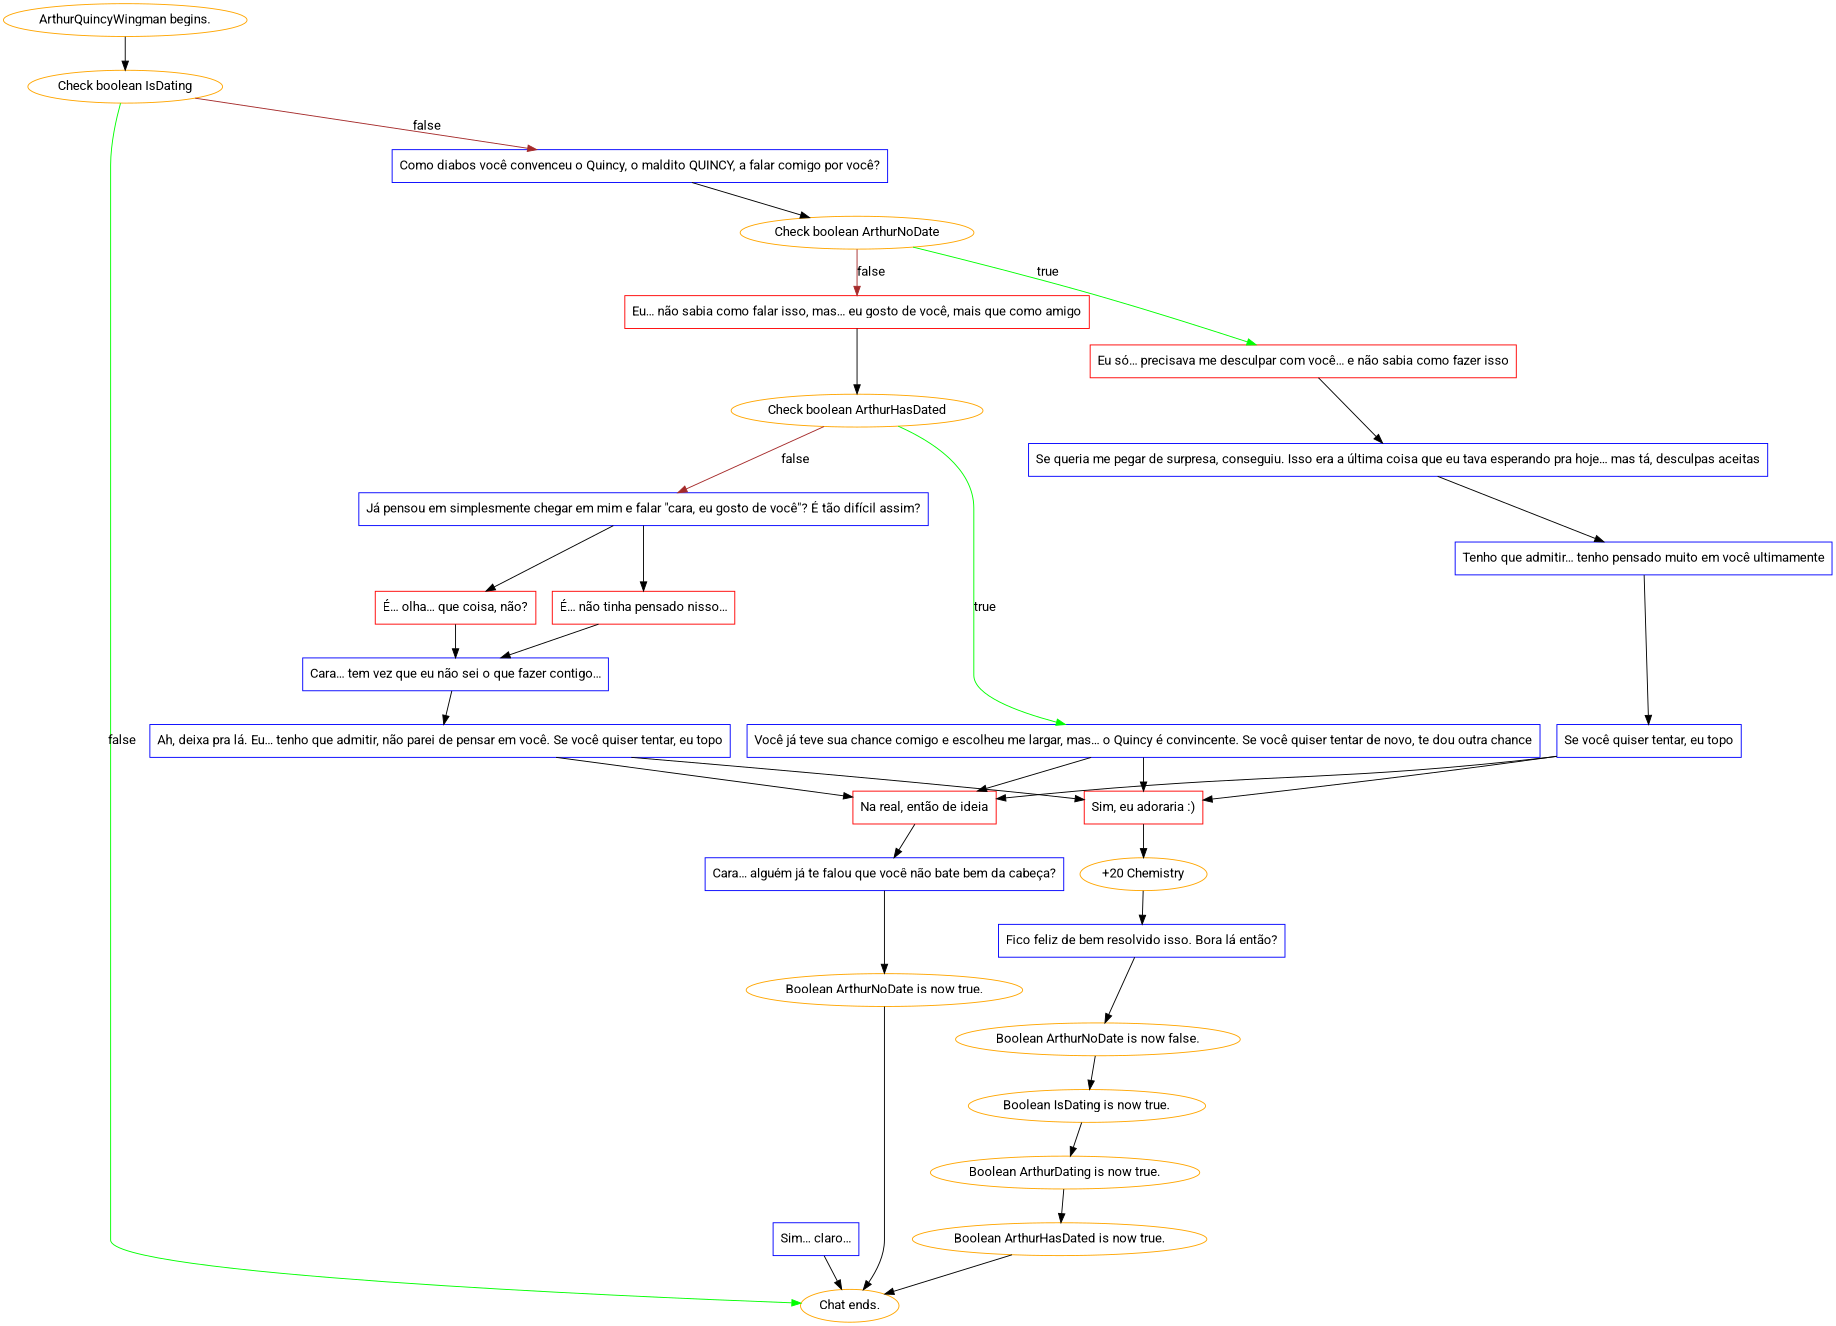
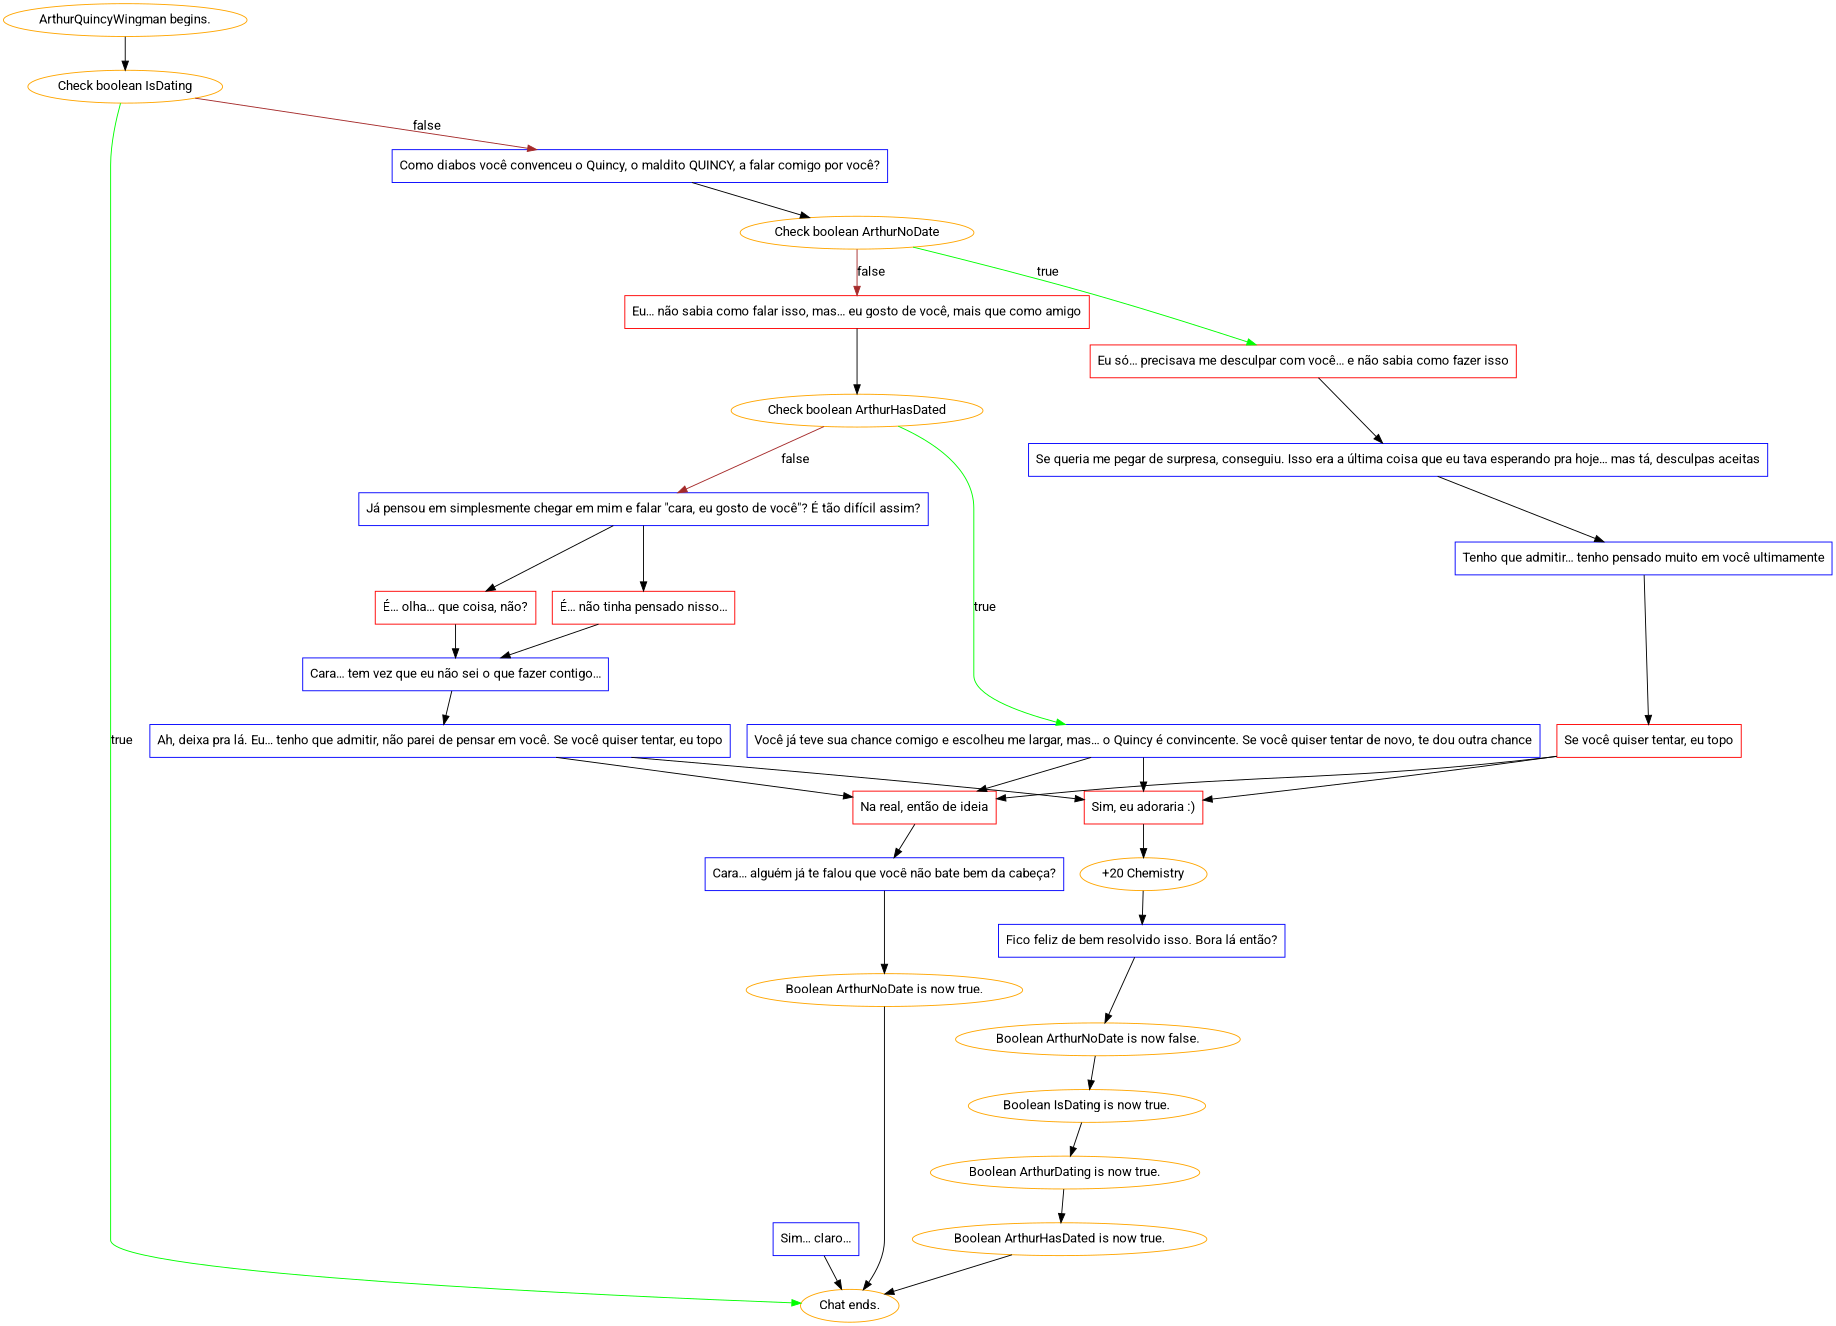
(122, 741) -> (122, 741)
(1649, 741) -> (1649, 741)
